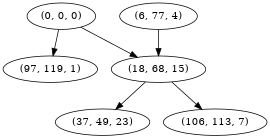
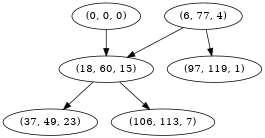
(57, 39) -> (208, 39)
(159, 69) -> (106, 69)
